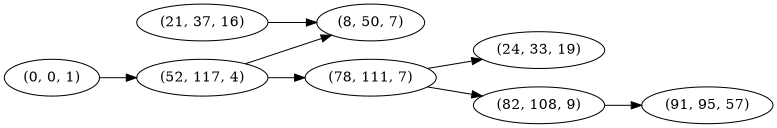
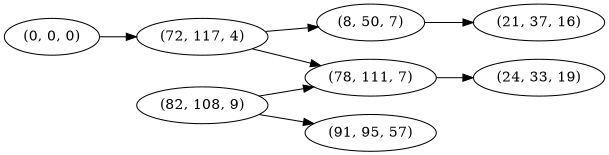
(287, 22) -> (444, 22)
(52, 78) -> (52, 37)
(202, 78) -> (202, 37)
(450, 91) -> (281, 92)
